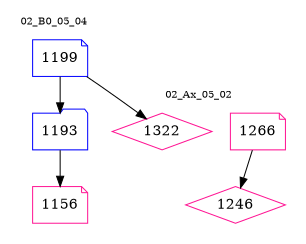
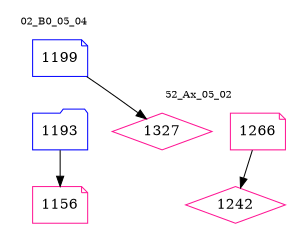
(60, 90) -> none
(199, 95) -> (199, 95)
(162, 132) -> (162, 132)
(235, 205) -> (235, 205)
